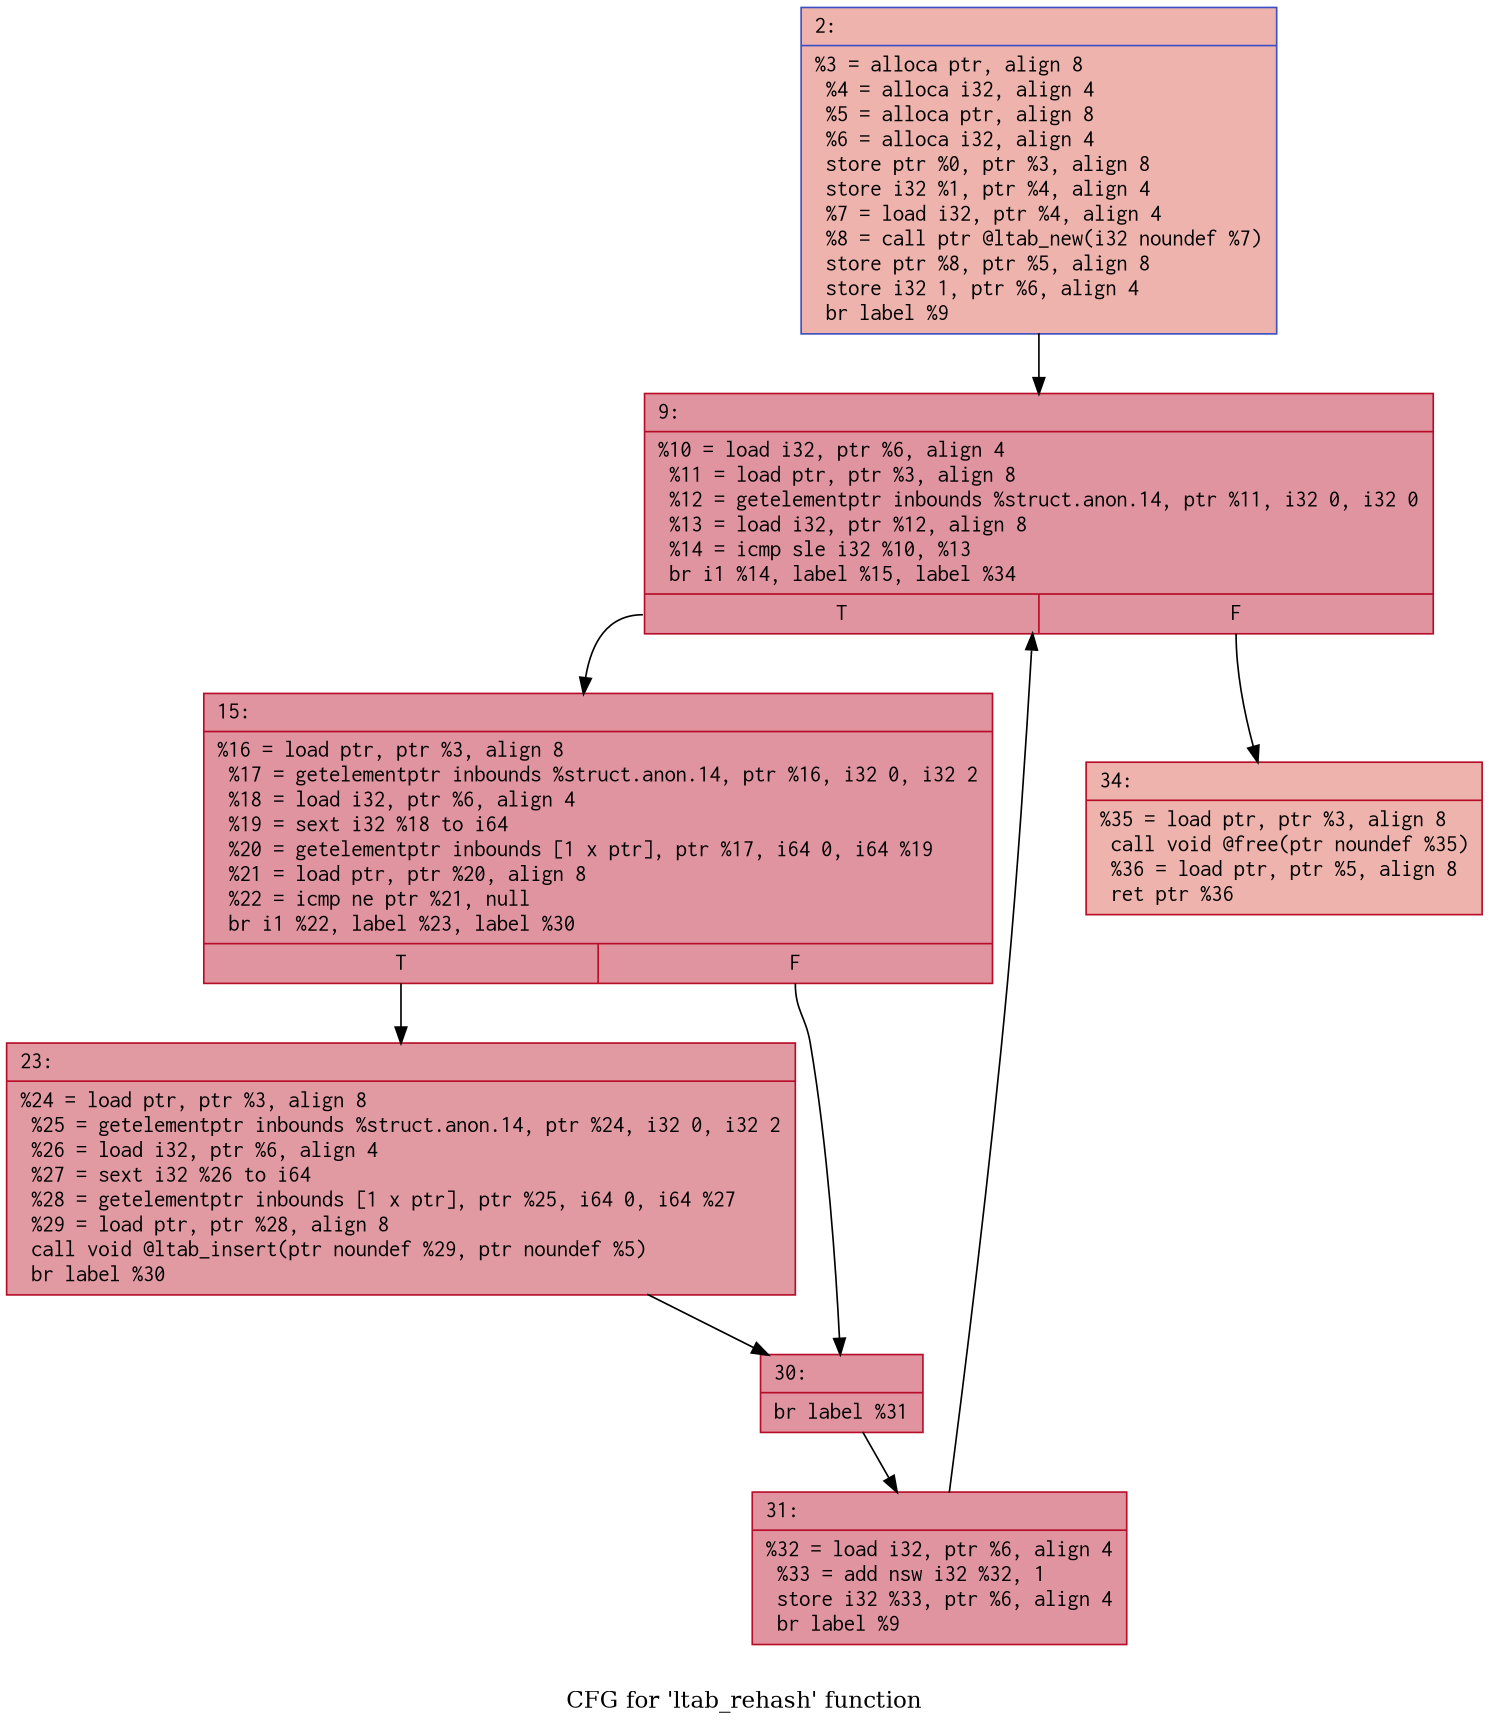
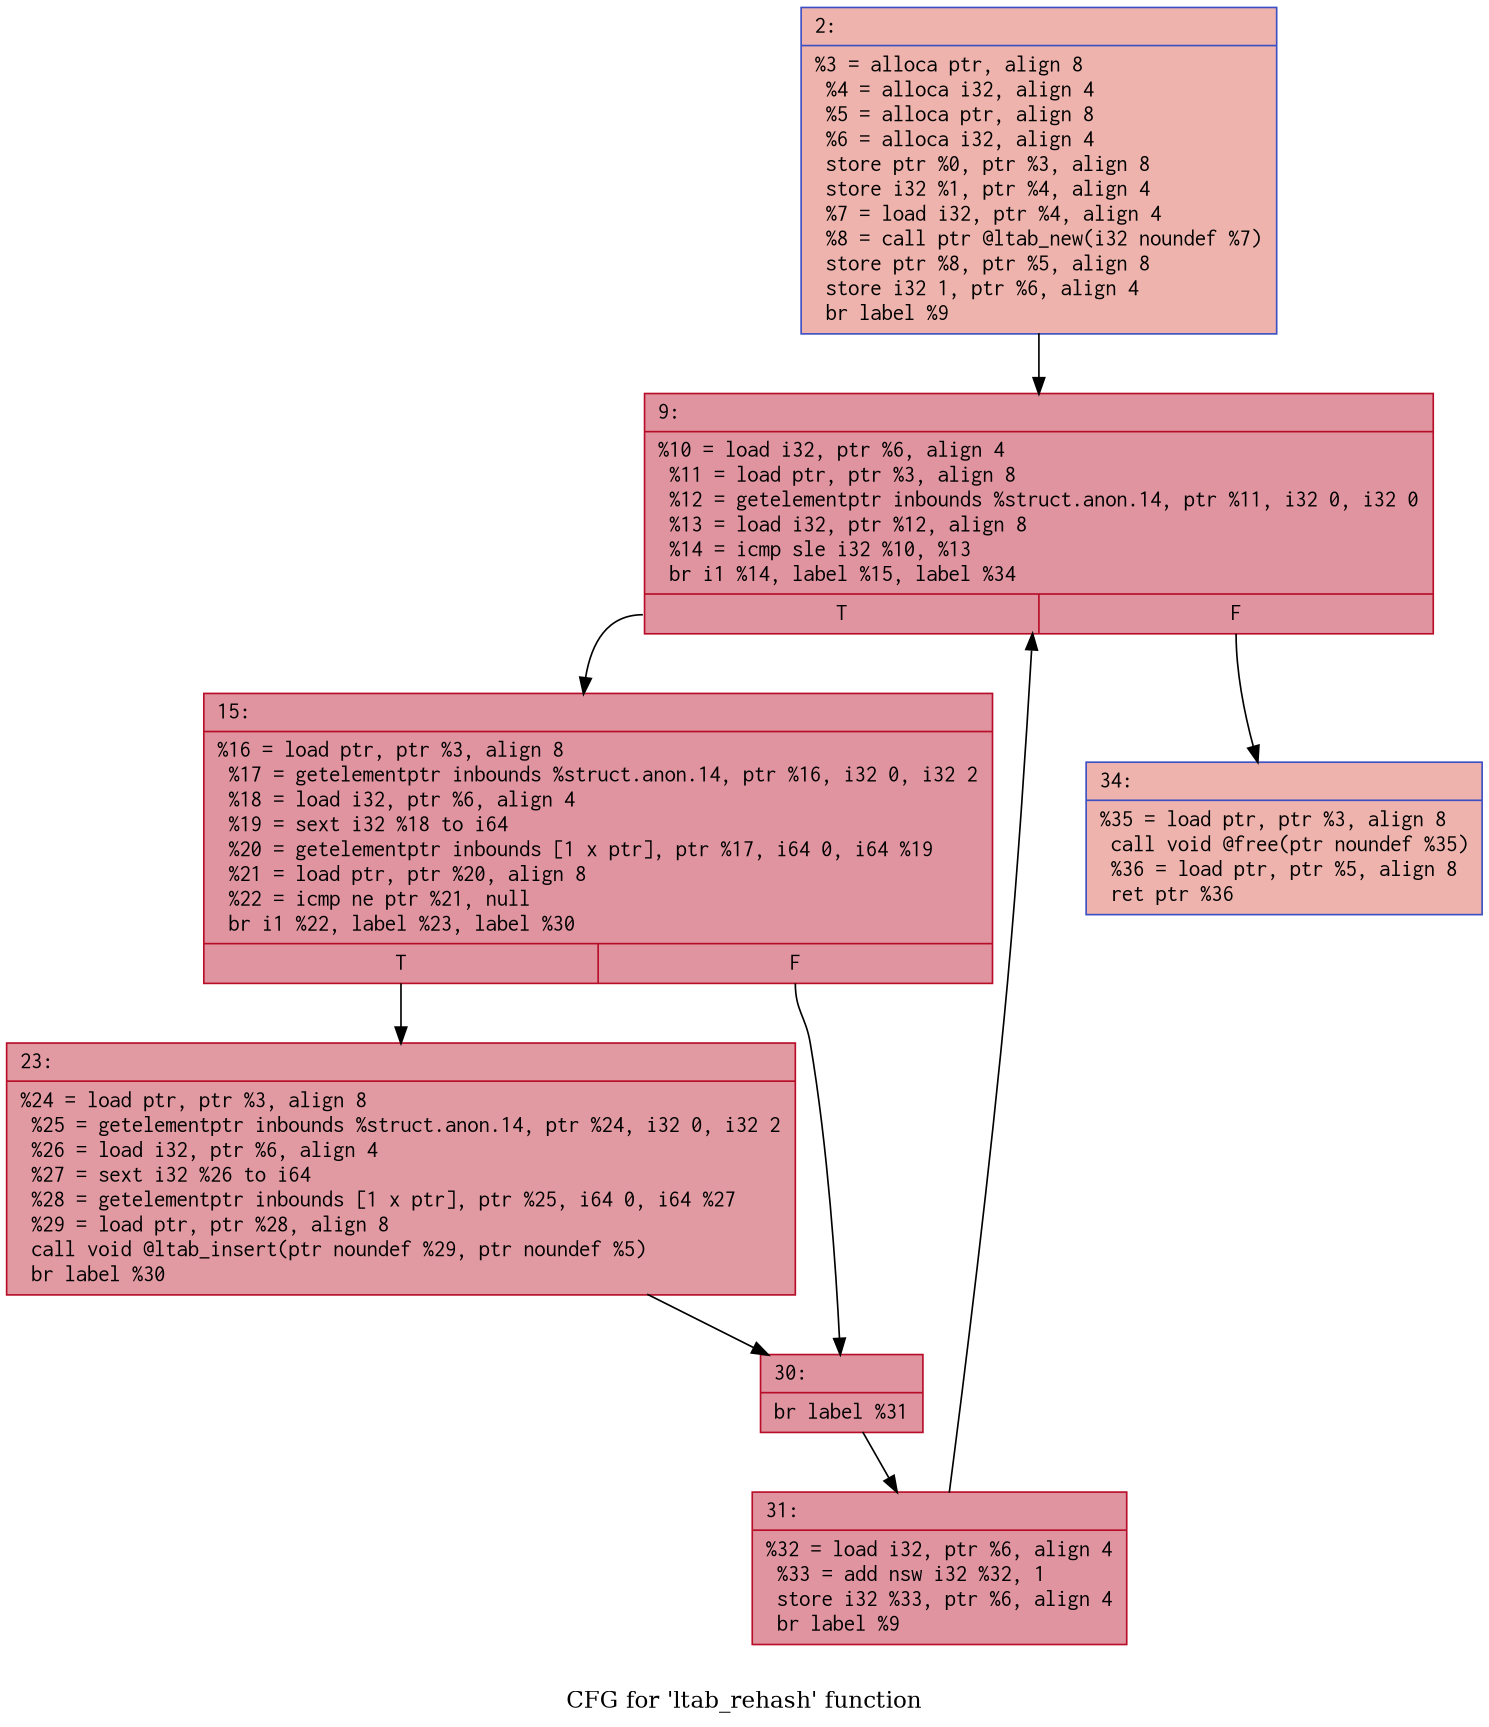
(1284, 838) -> (1284, 838)
